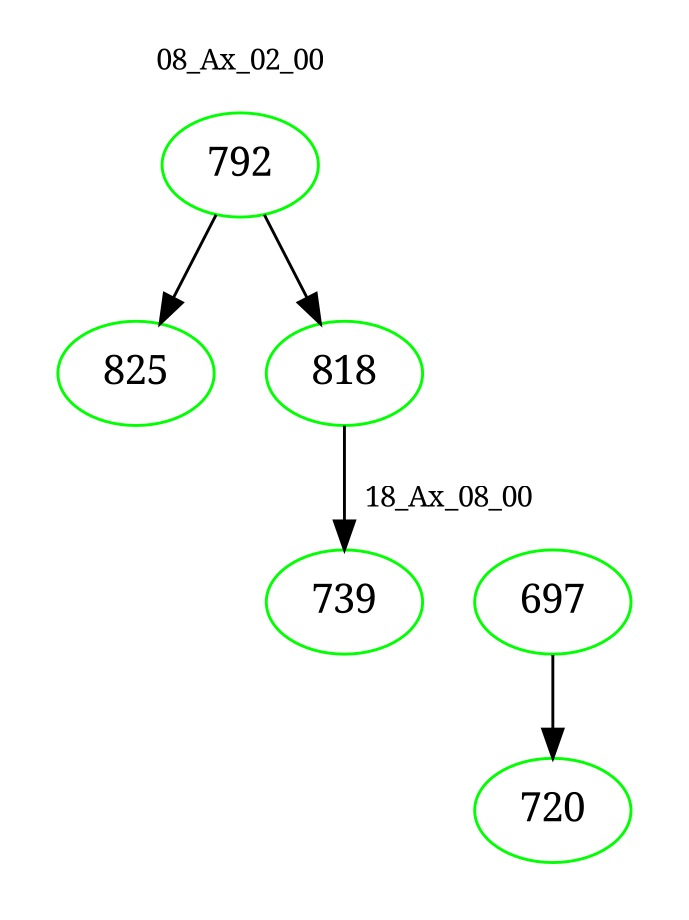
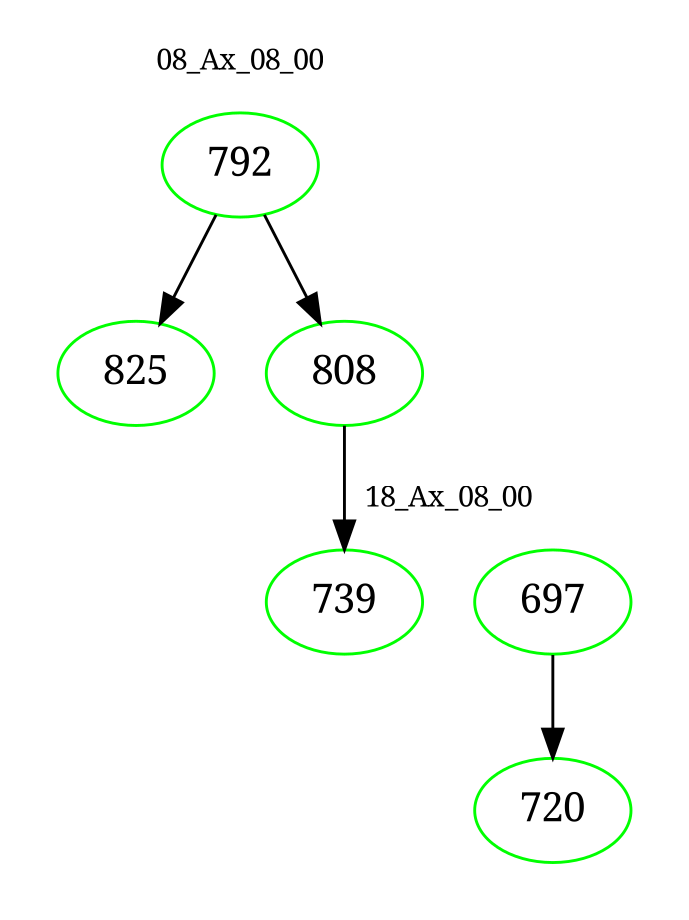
(240, 62) -> (240, 62)
(344, 373) -> (344, 373)
